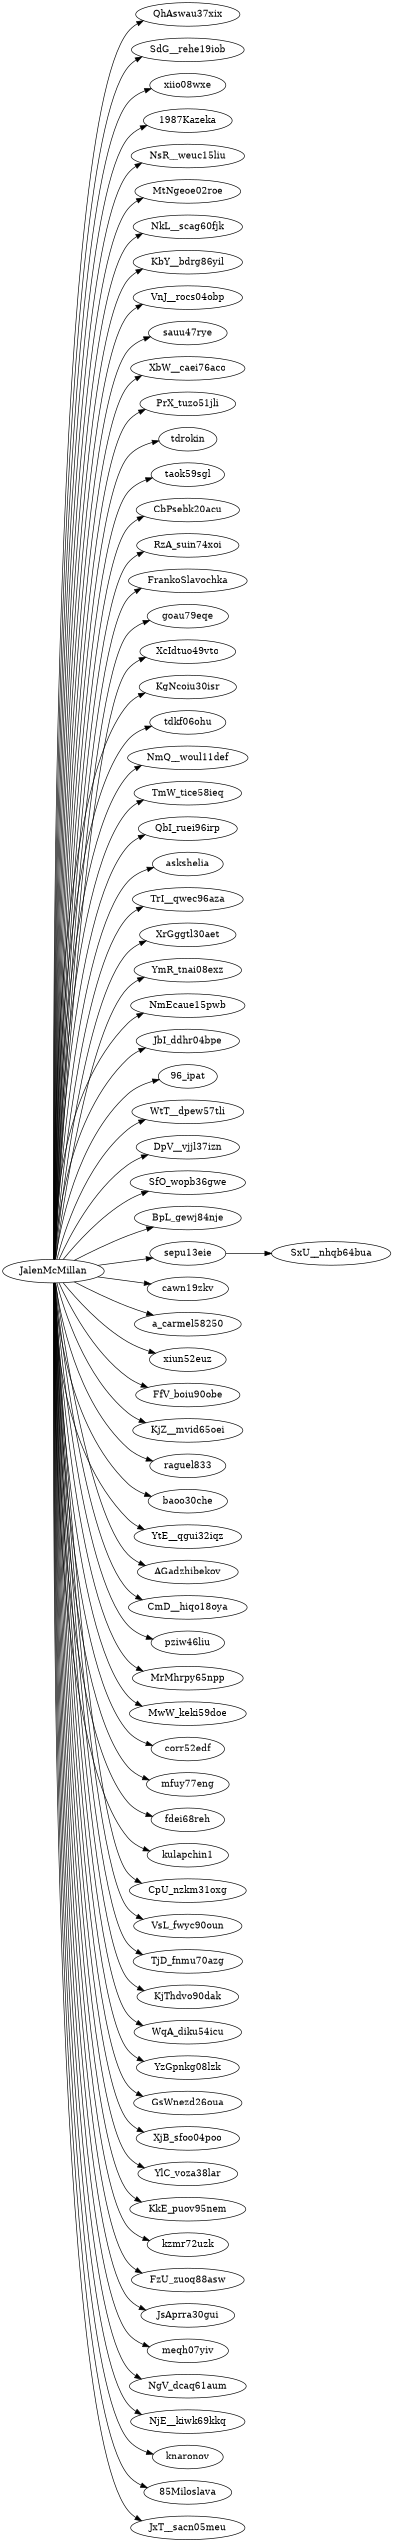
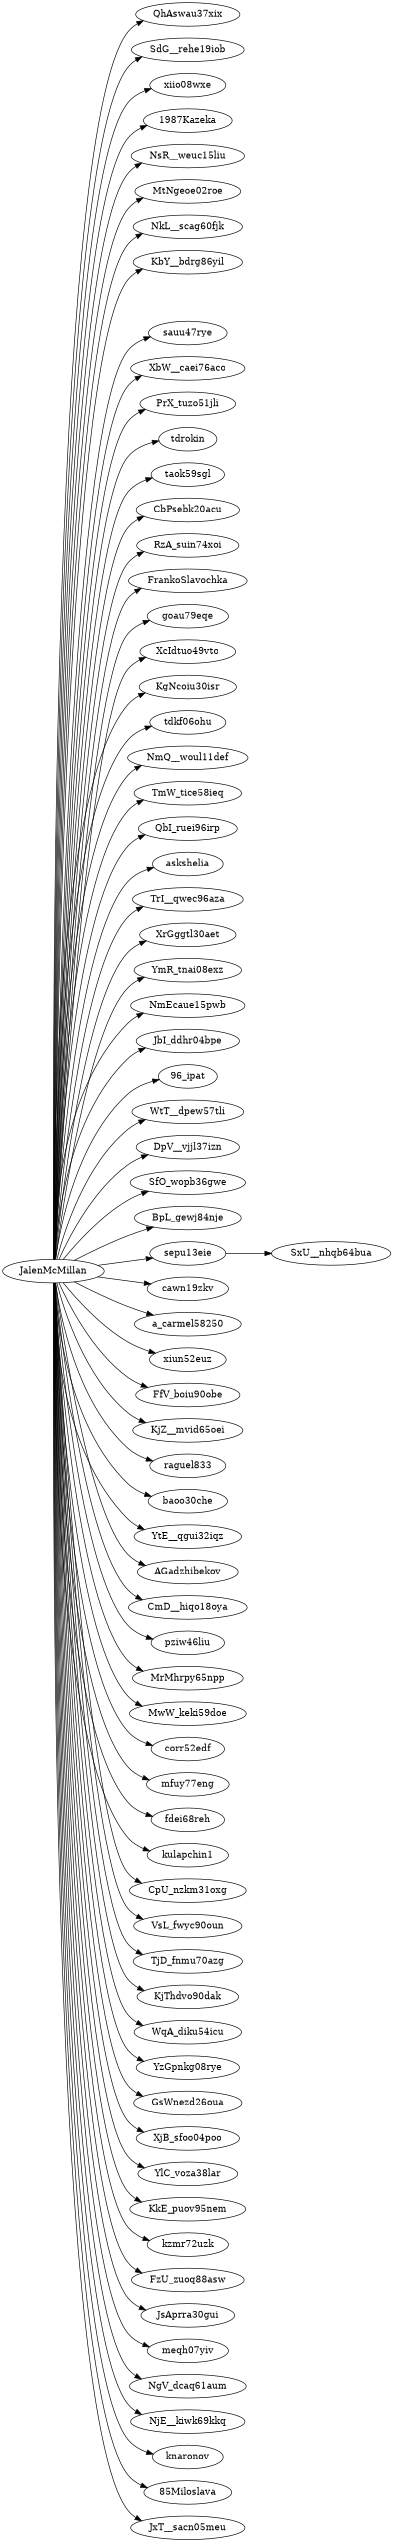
(188, 298) -> none
(188, 2068) -> (188, 2068)
